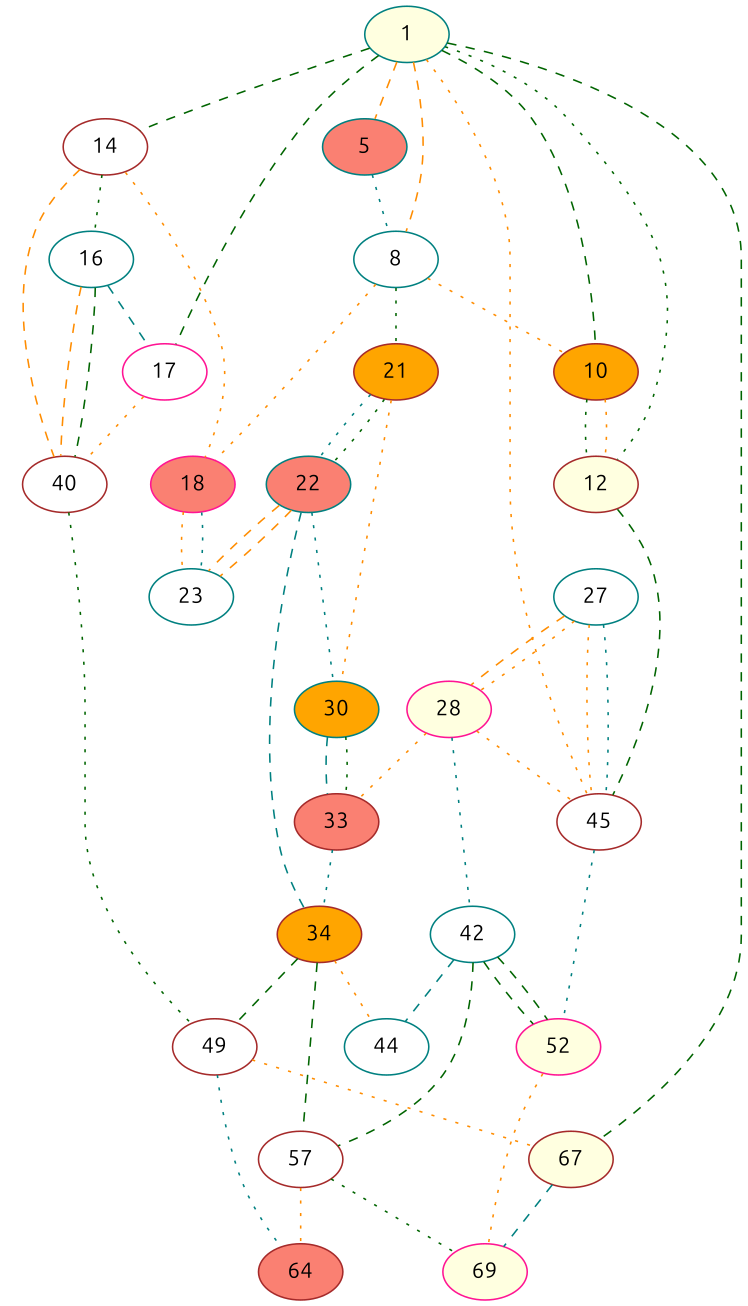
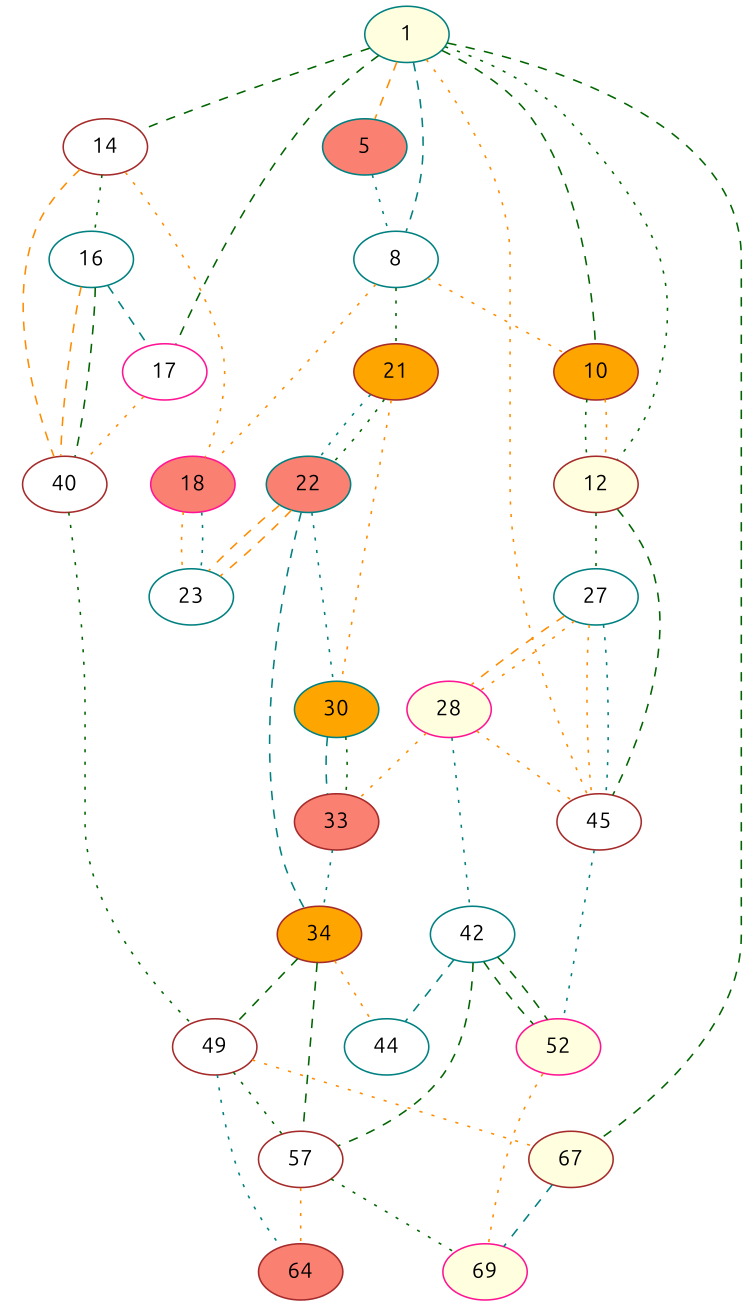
(423, 147) -> (423, 147)
none -> (596, 541)
none -> (258, 1103)
